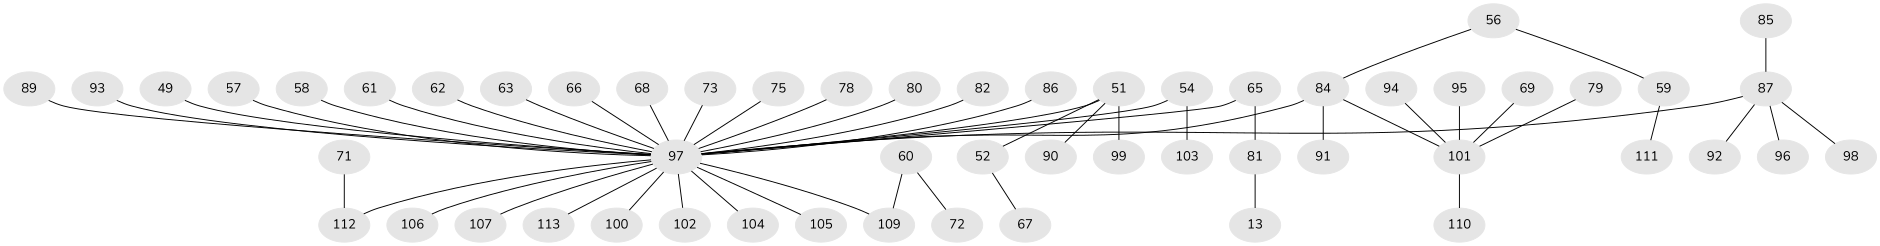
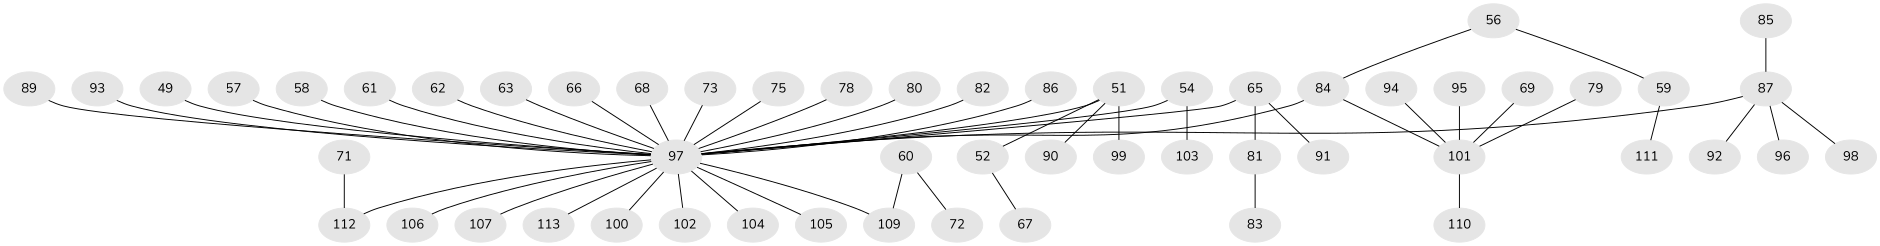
(1323, 123) -> (1289, 123)
(1255, 225) -> (1255, 225)
